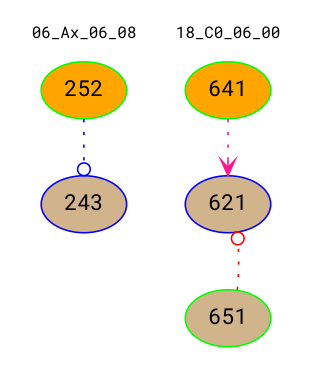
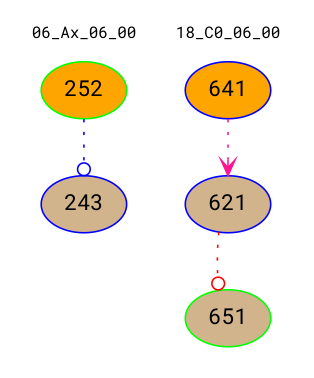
(85, 34) -> (85, 34)
(228, 90) -> (228, 90)
(239, 267) -> (217, 254)
